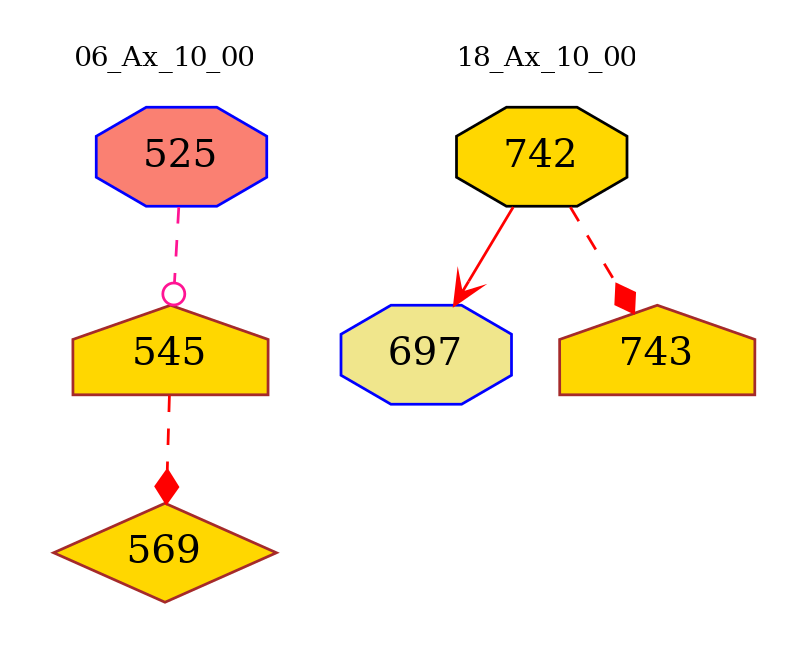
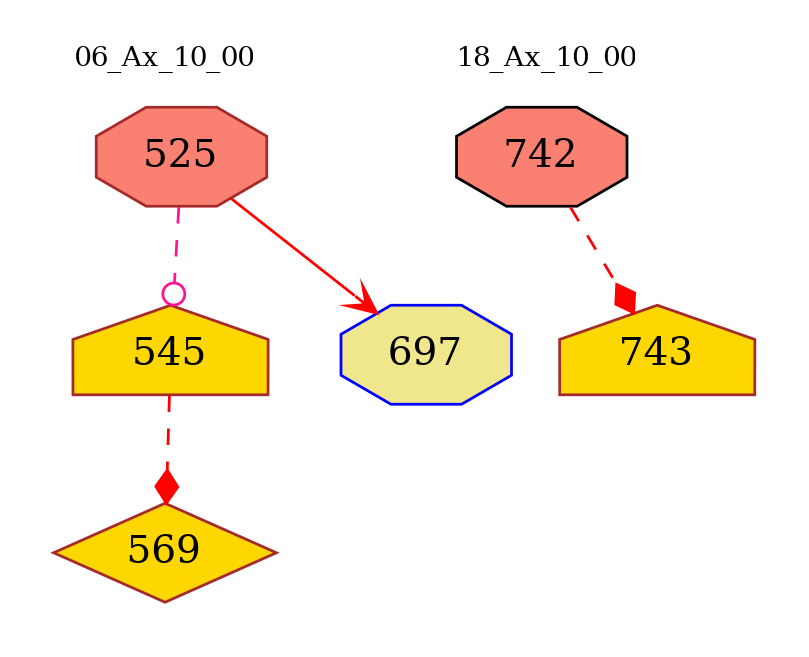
(182, 157) -> (182, 157)
(542, 157) -> (542, 157)
(491, 244) -> (280, 237)
